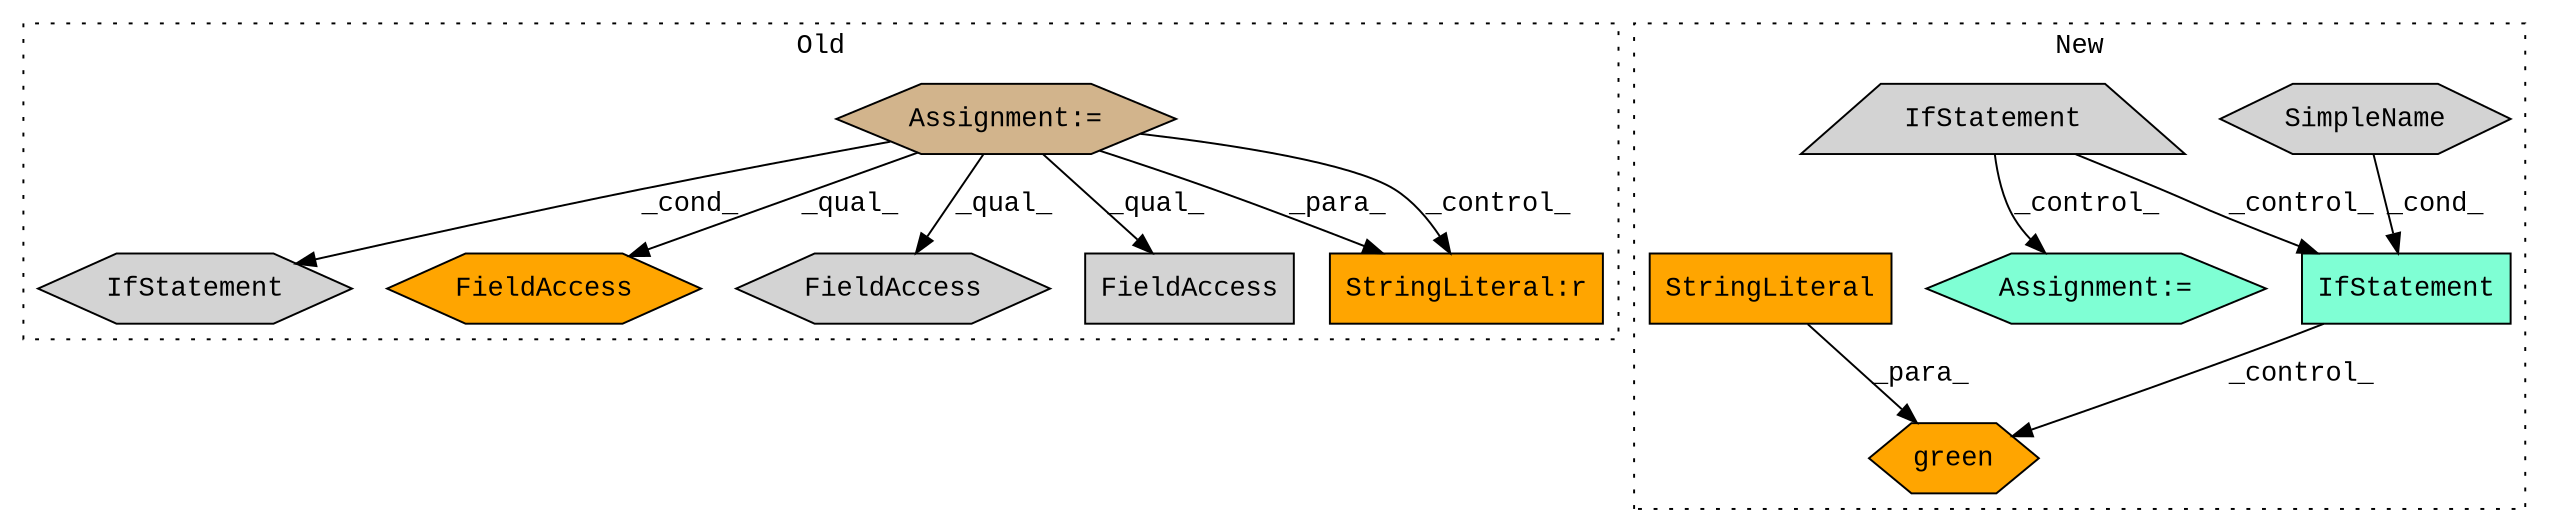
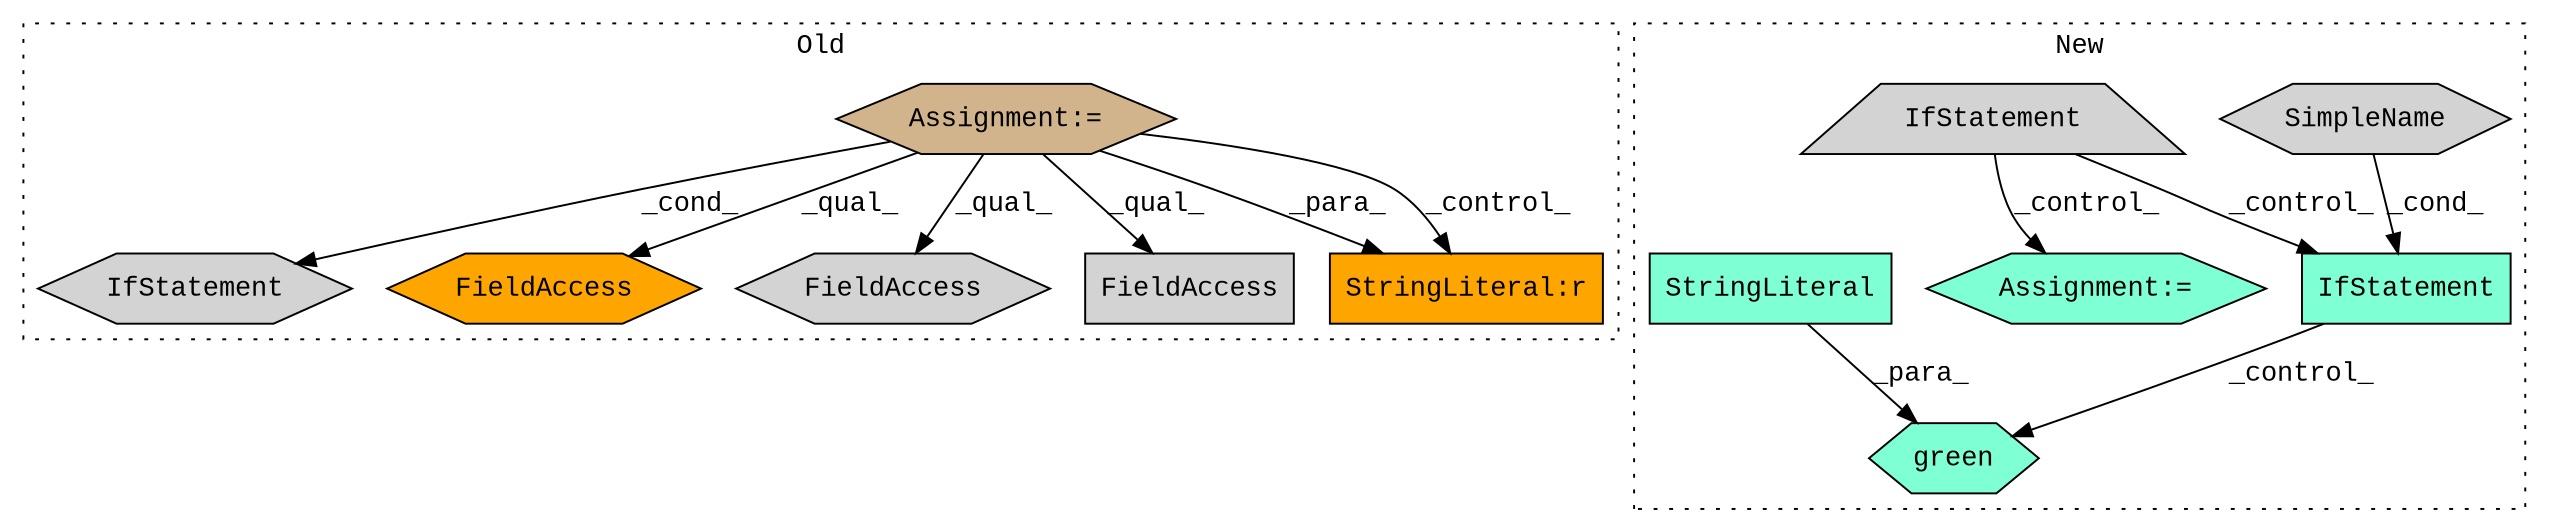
(1771, 289) -> (1771, 289)
(1954, 458) -> (1954, 458)
